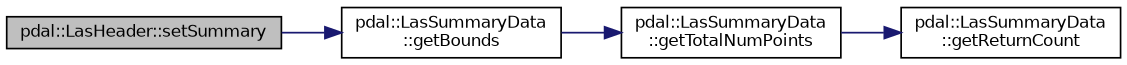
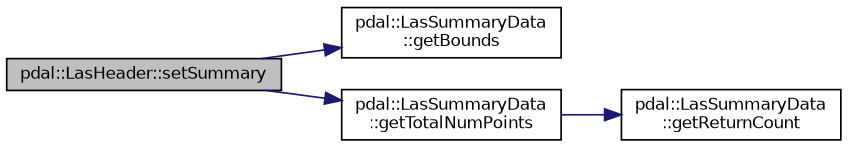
(583, 33) -> (296, 94)
